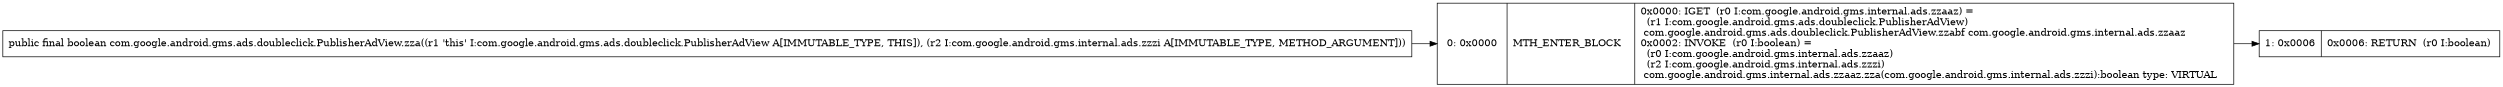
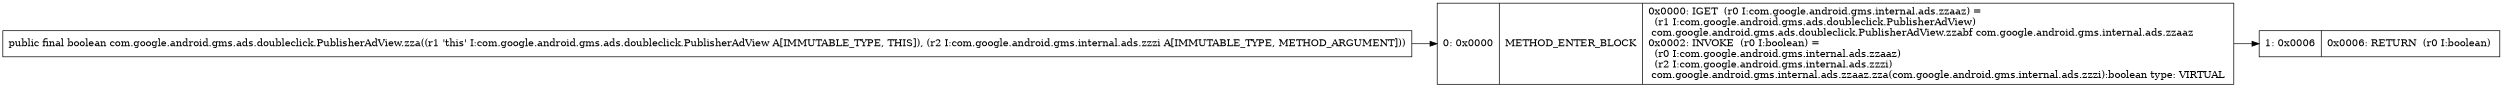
(1567, 43) -> (1571, 43)
